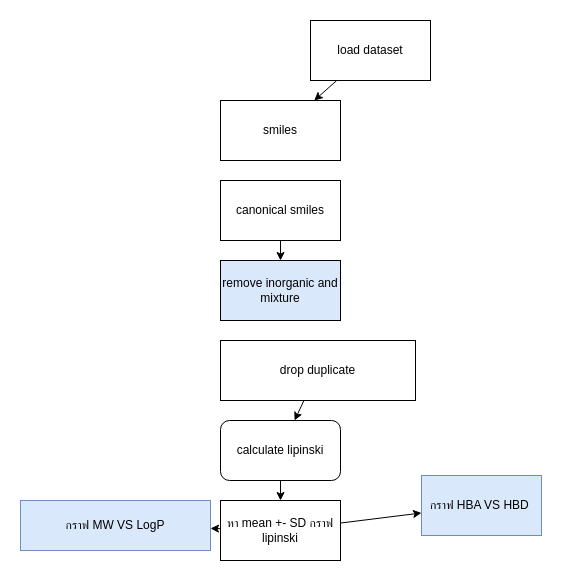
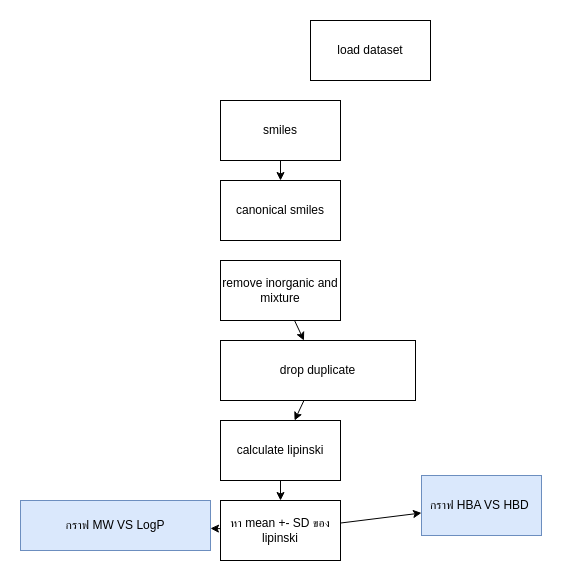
(328, 88) -> none
none -> (281, 167)
(281, 247) -> none
(281, 291) -> (281, 291)
none -> (298, 327)
(281, 451) -> (281, 451)
(281, 531) -> (281, 531)
